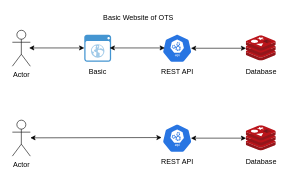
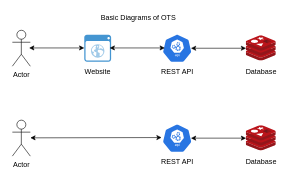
(139, 18) -> (139, 18)
(98, 72) -> (98, 72)
